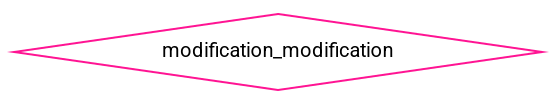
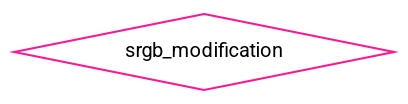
(278, 52) -> (204, 52)
